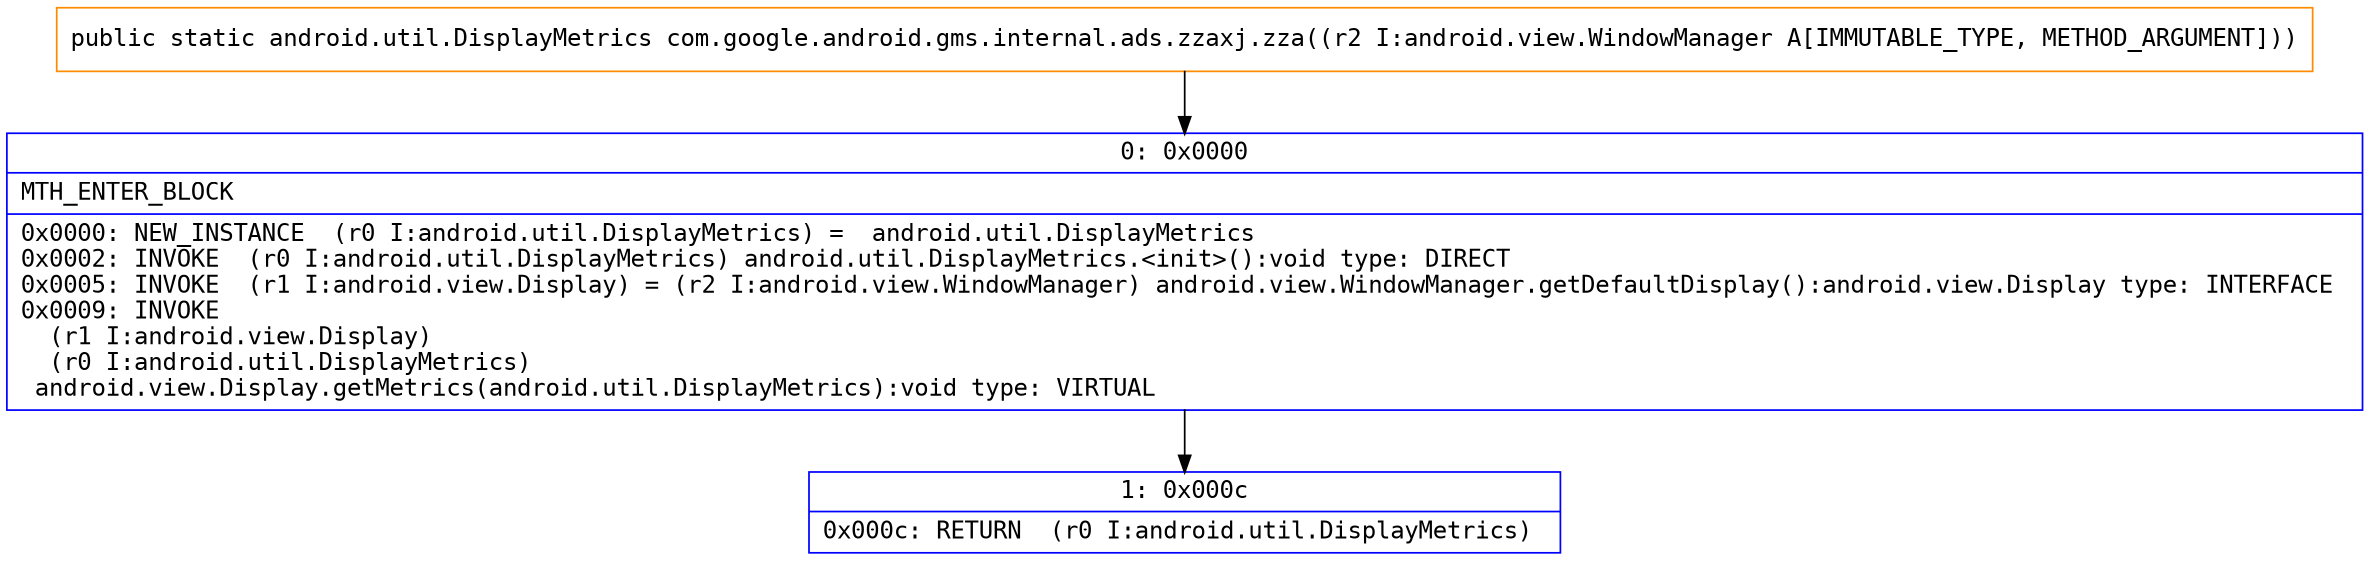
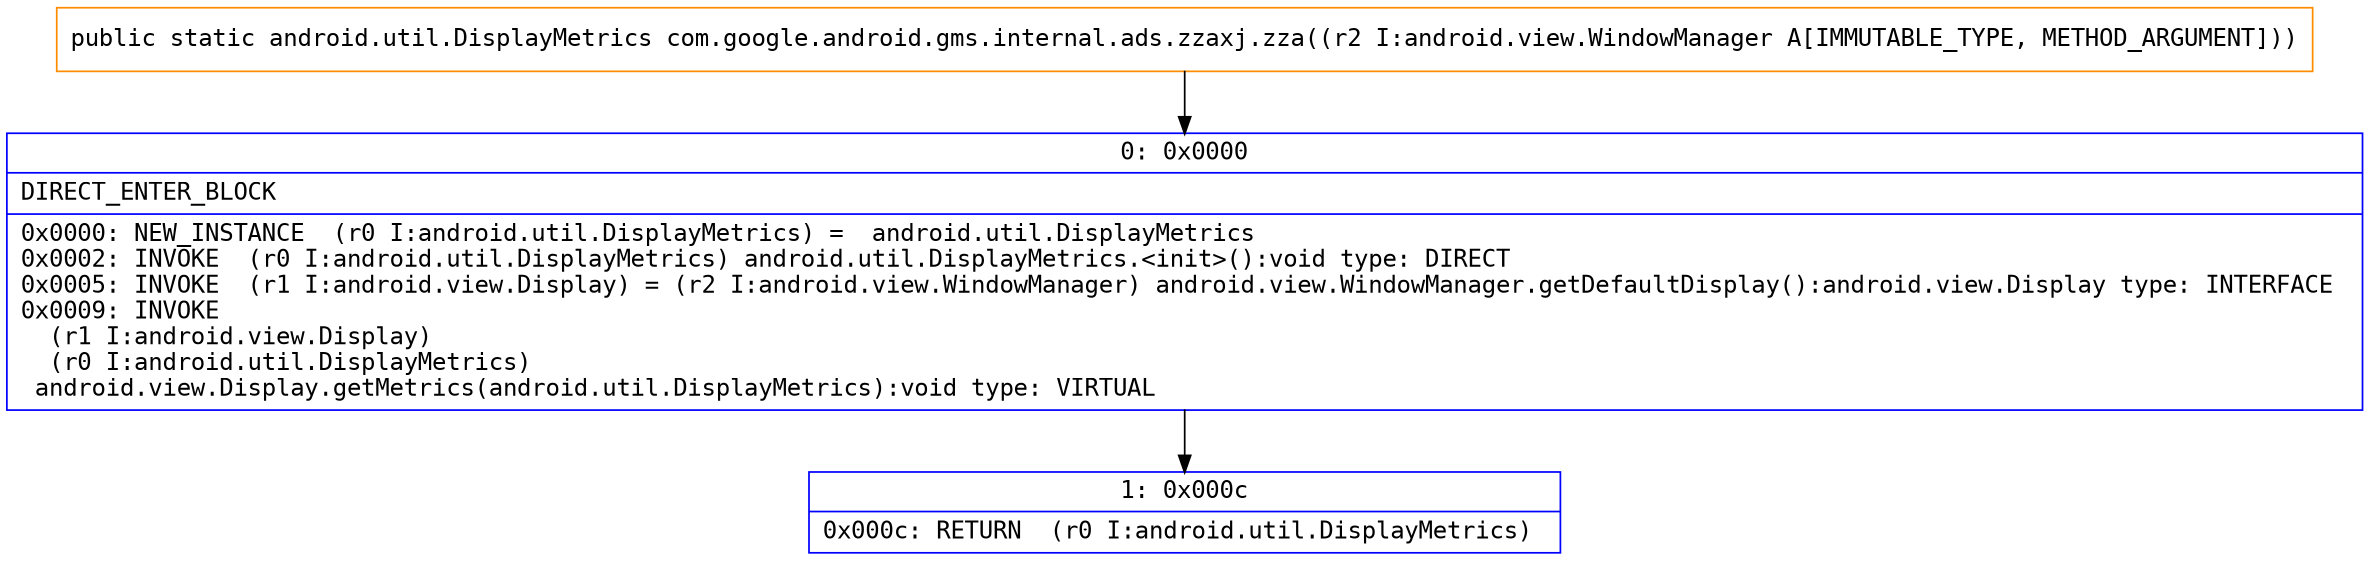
(127, 193) -> (149, 193)
